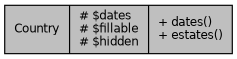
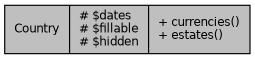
(185, 22) -> (199, 22)
